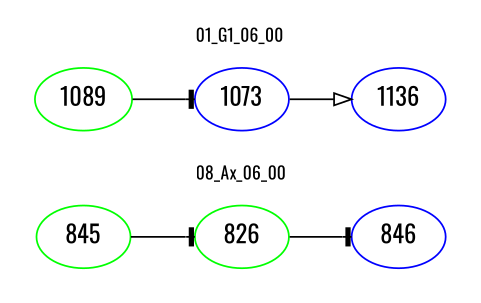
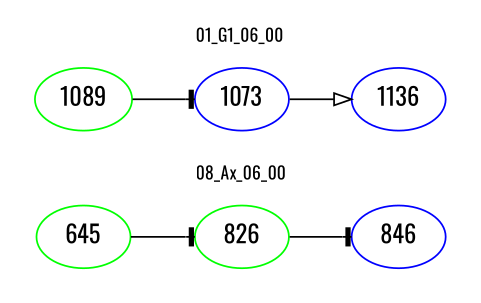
(84, 237) -> (84, 237)
